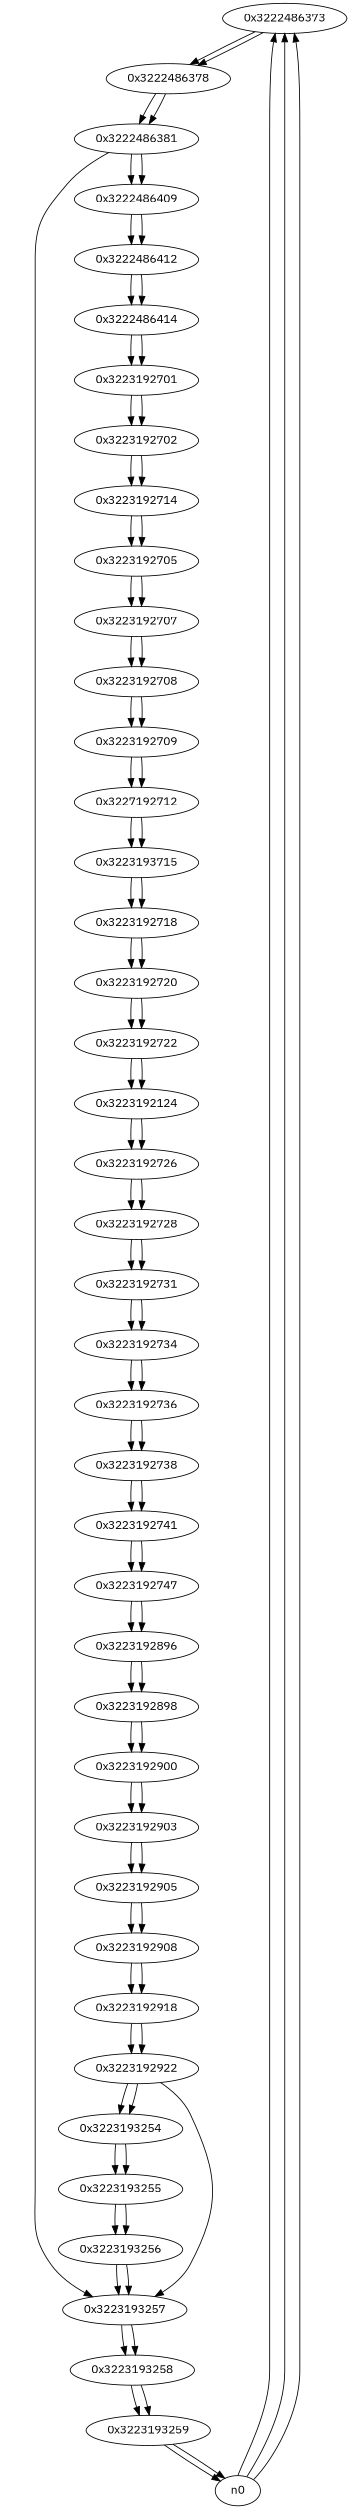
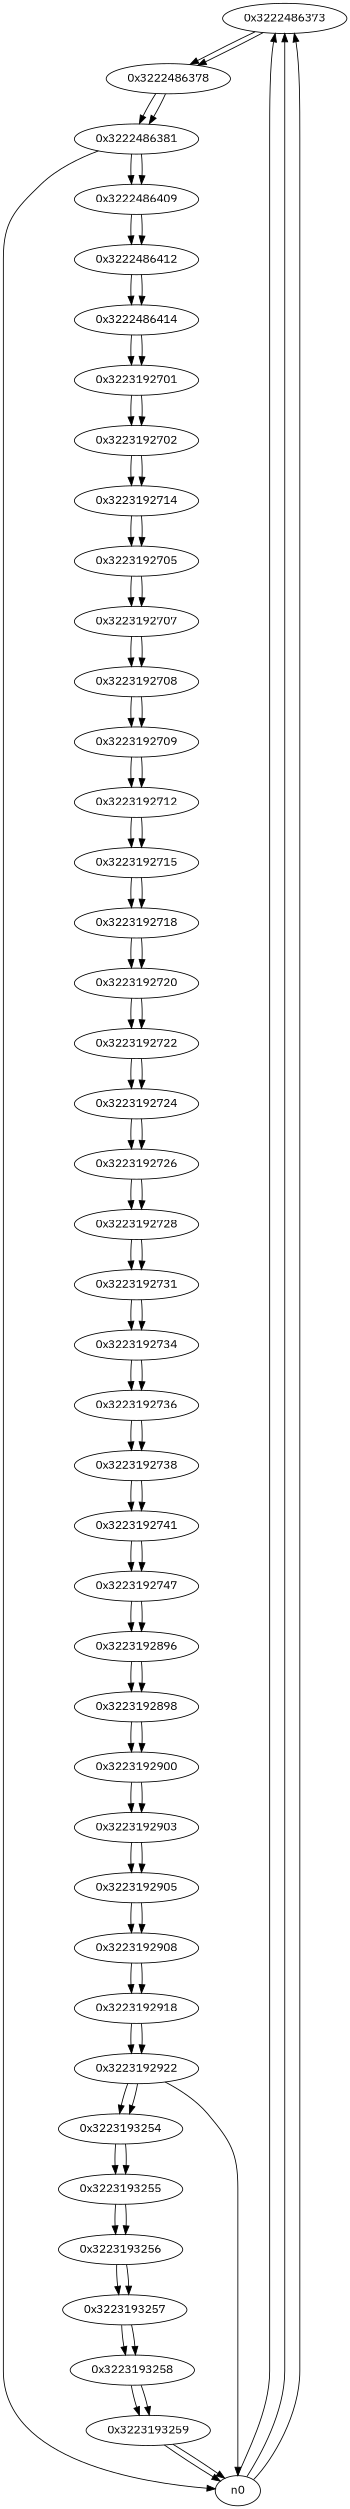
(137, 802) -> (137, 802)
(137, 863) -> (137, 863)
(137, 1104) -> (137, 1104)
(35, 1218) -> (3, 1366)
(212, 2187) -> (238, 2260)
